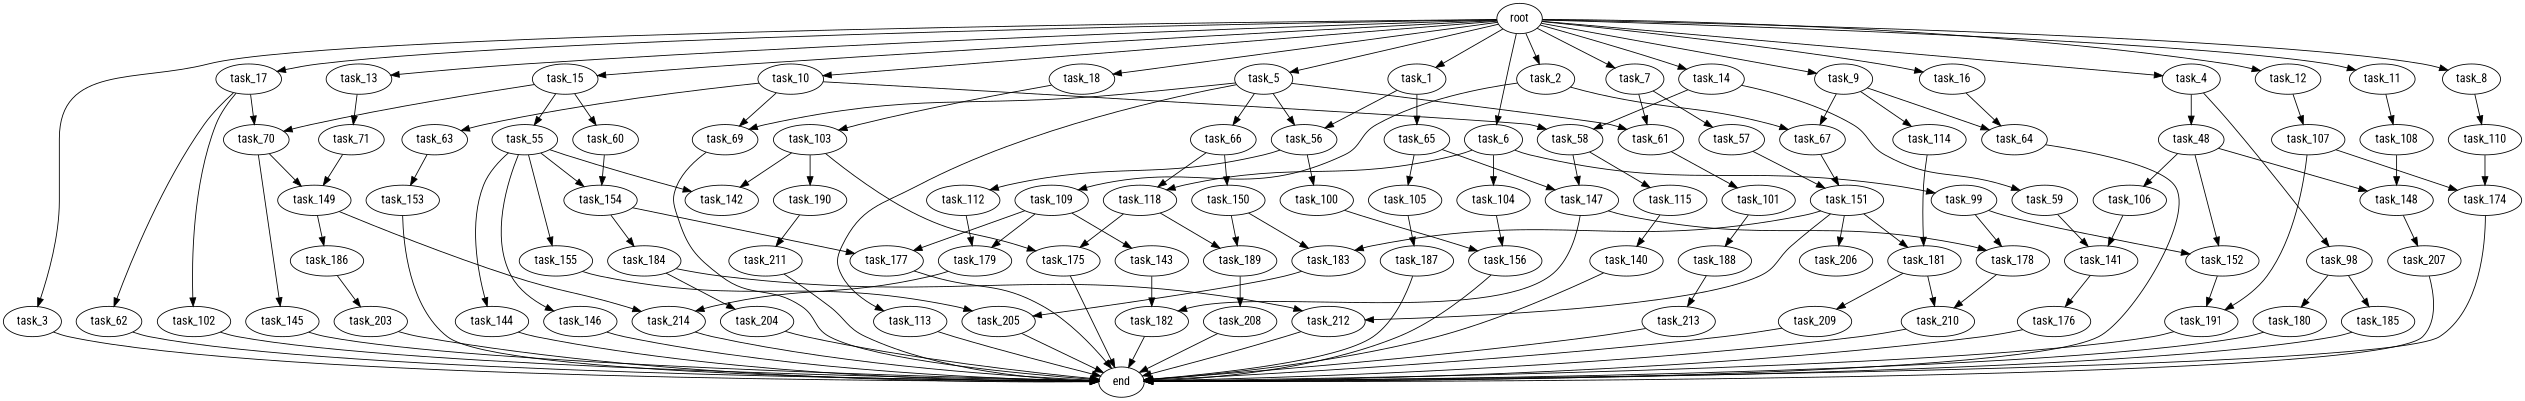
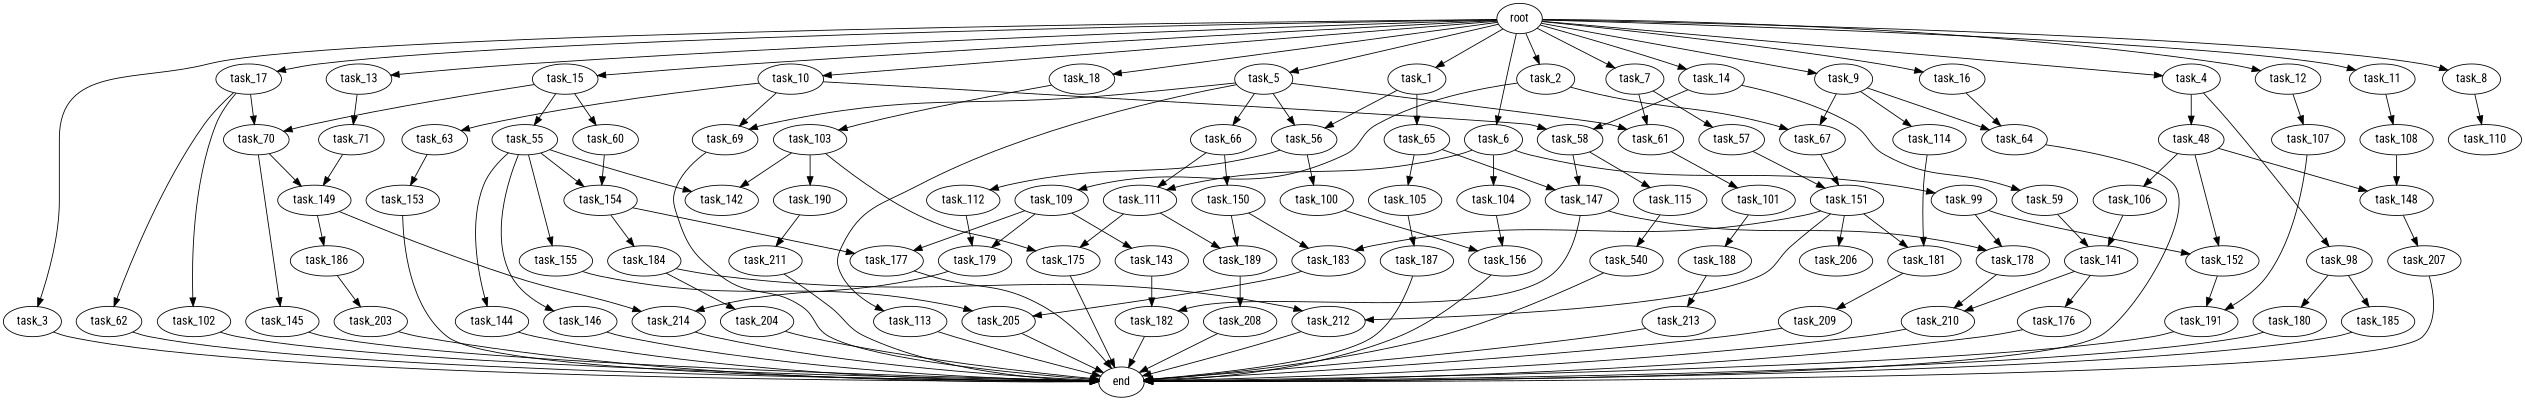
(1140, 200) -> (1140, 200)
(2485, 200) -> none
(1627, 261) -> (1627, 261)
(1930, 287) -> (2024, 290)
